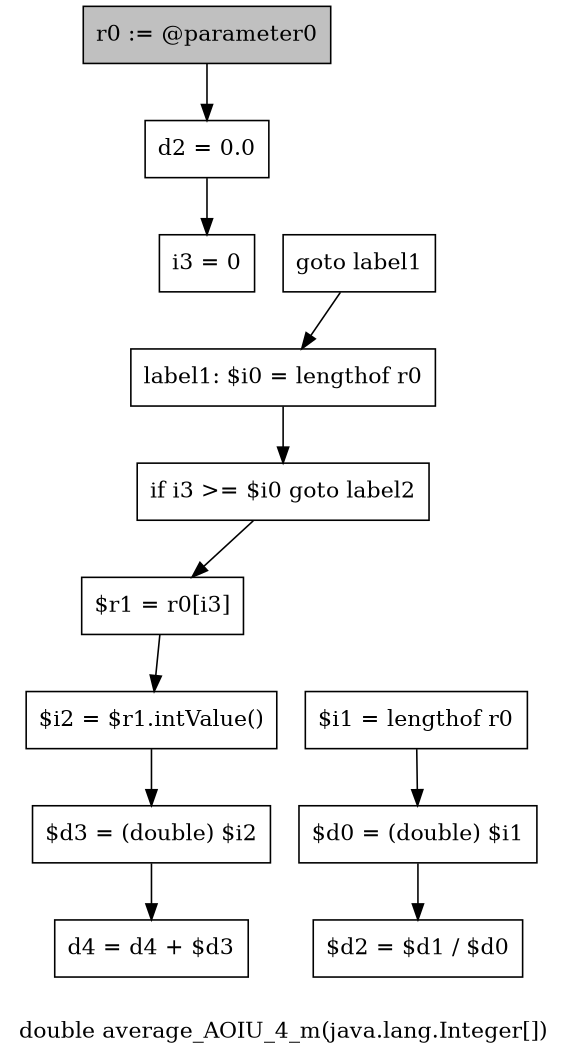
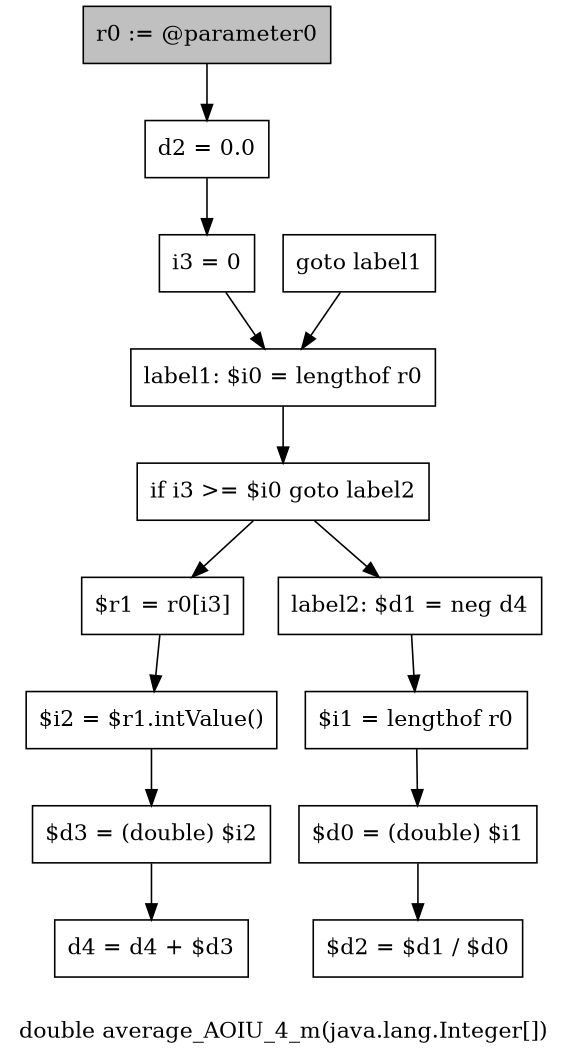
none -> (241, 314)
none -> (410, 606)
